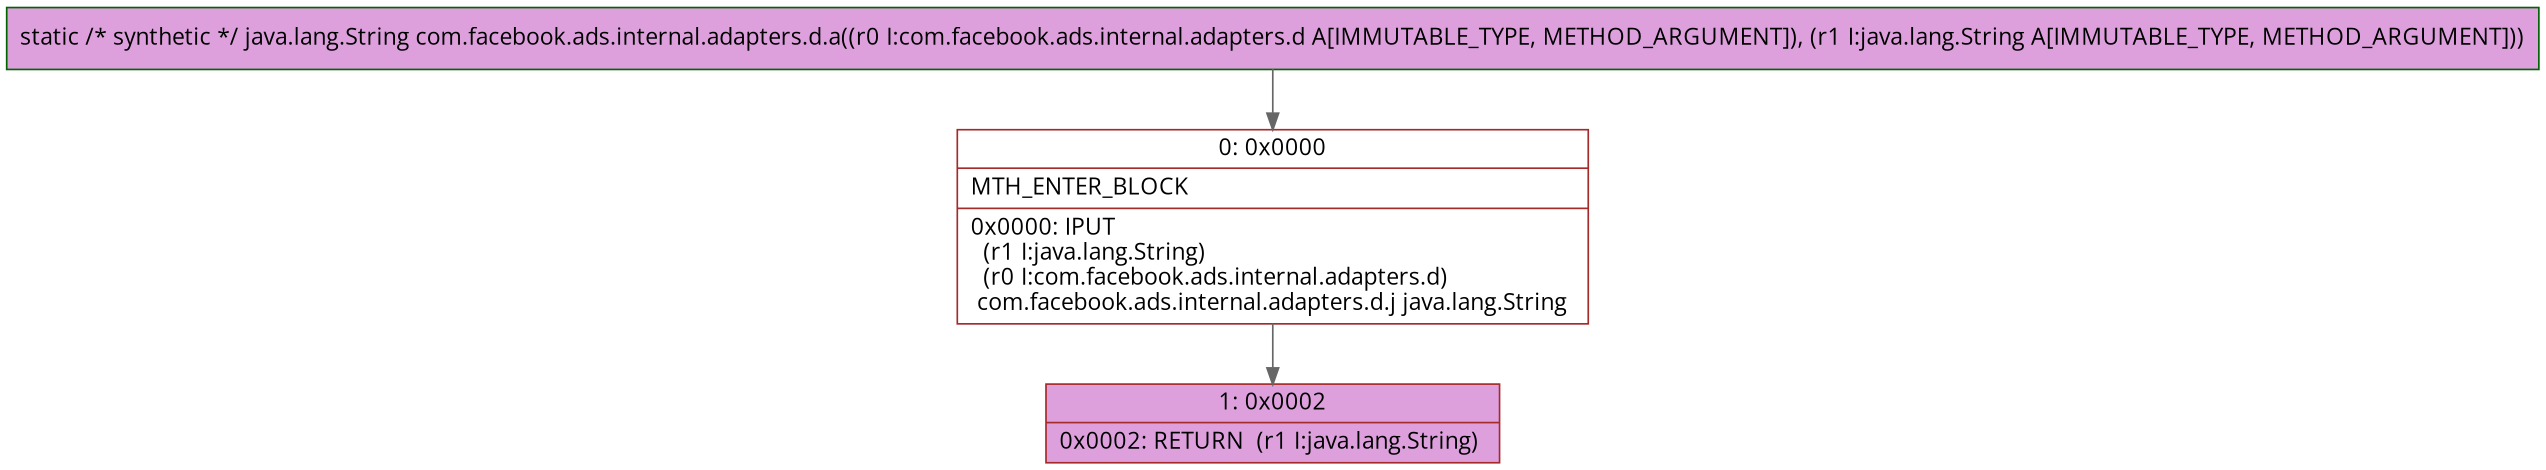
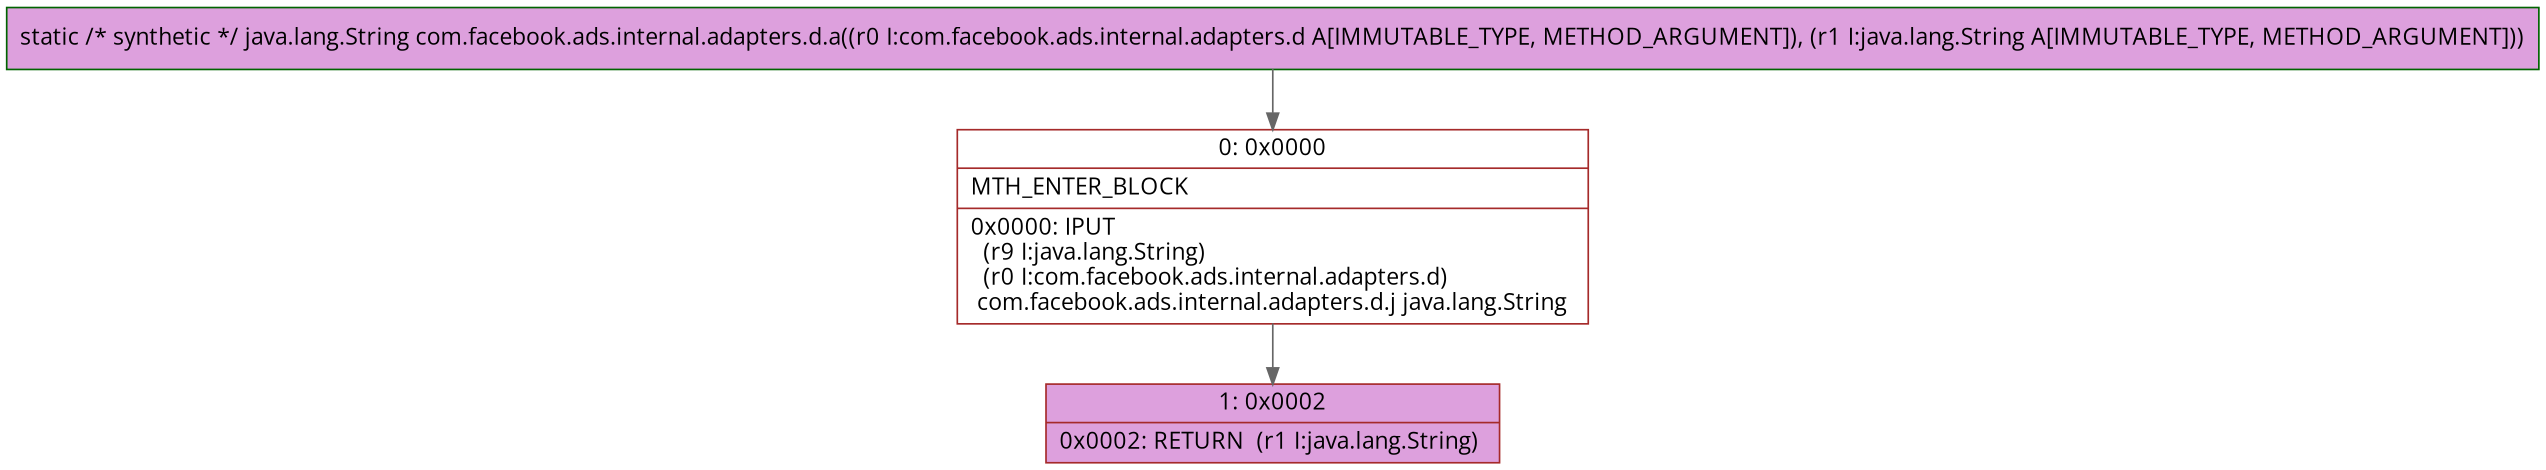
(1089, 253) -> (1089, 253)
